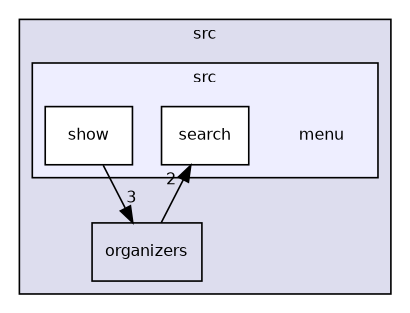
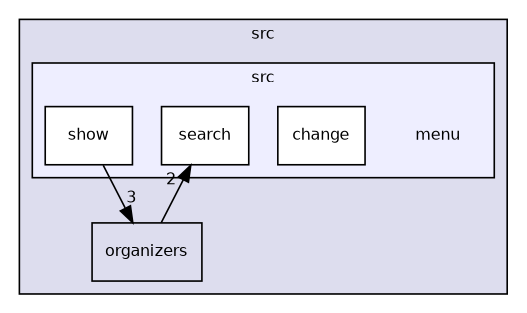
none -> (321, 136)
